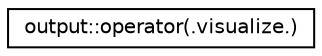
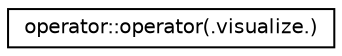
(161, 28) -> (171, 28)
